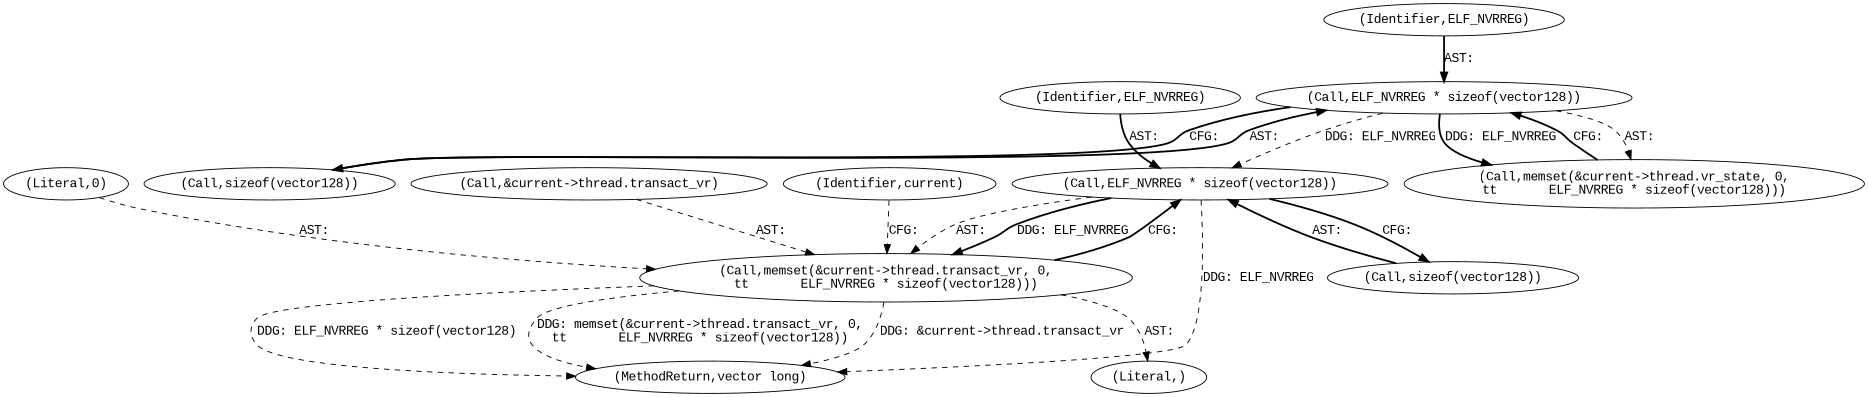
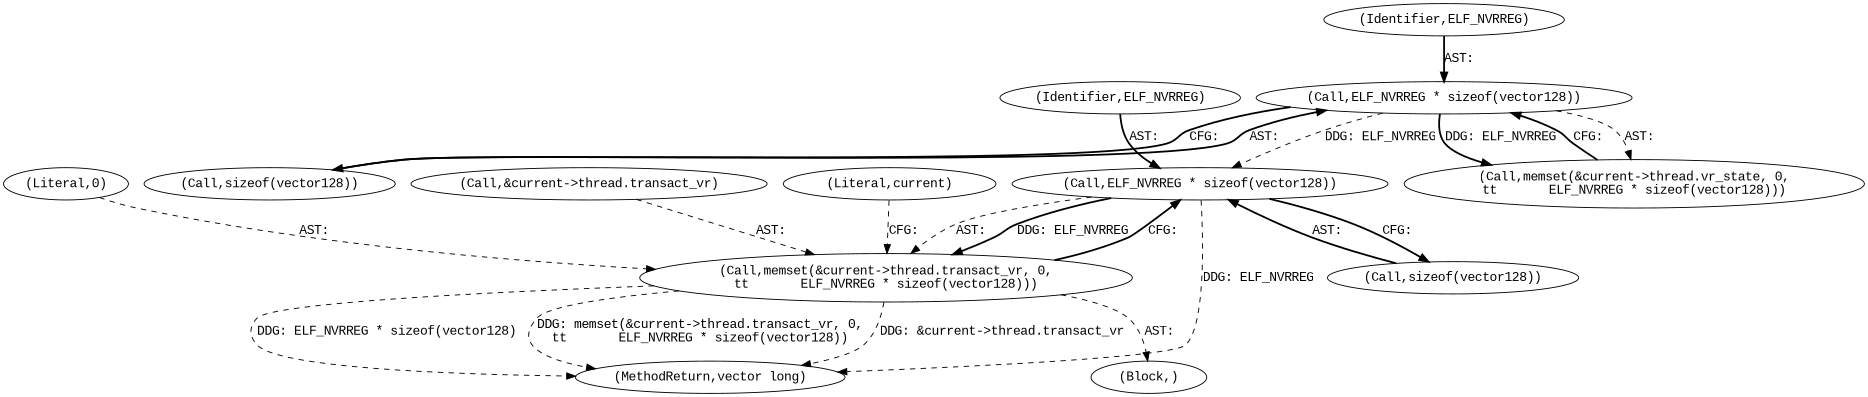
(890, 184) -> (890, 184)
(1149, 377) -> (1149, 377)
